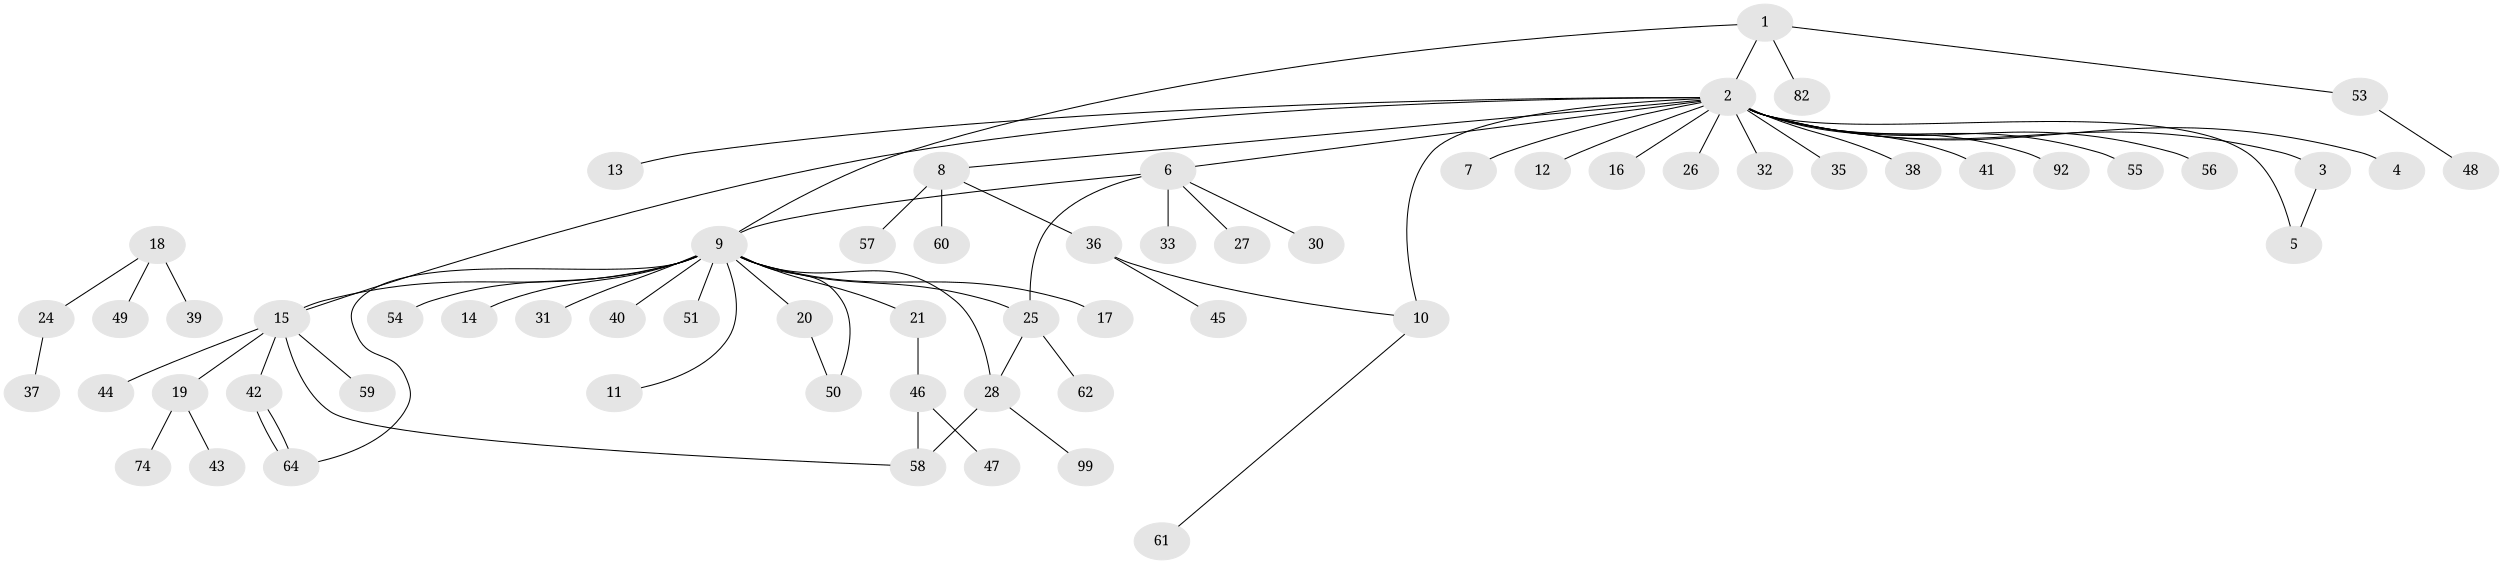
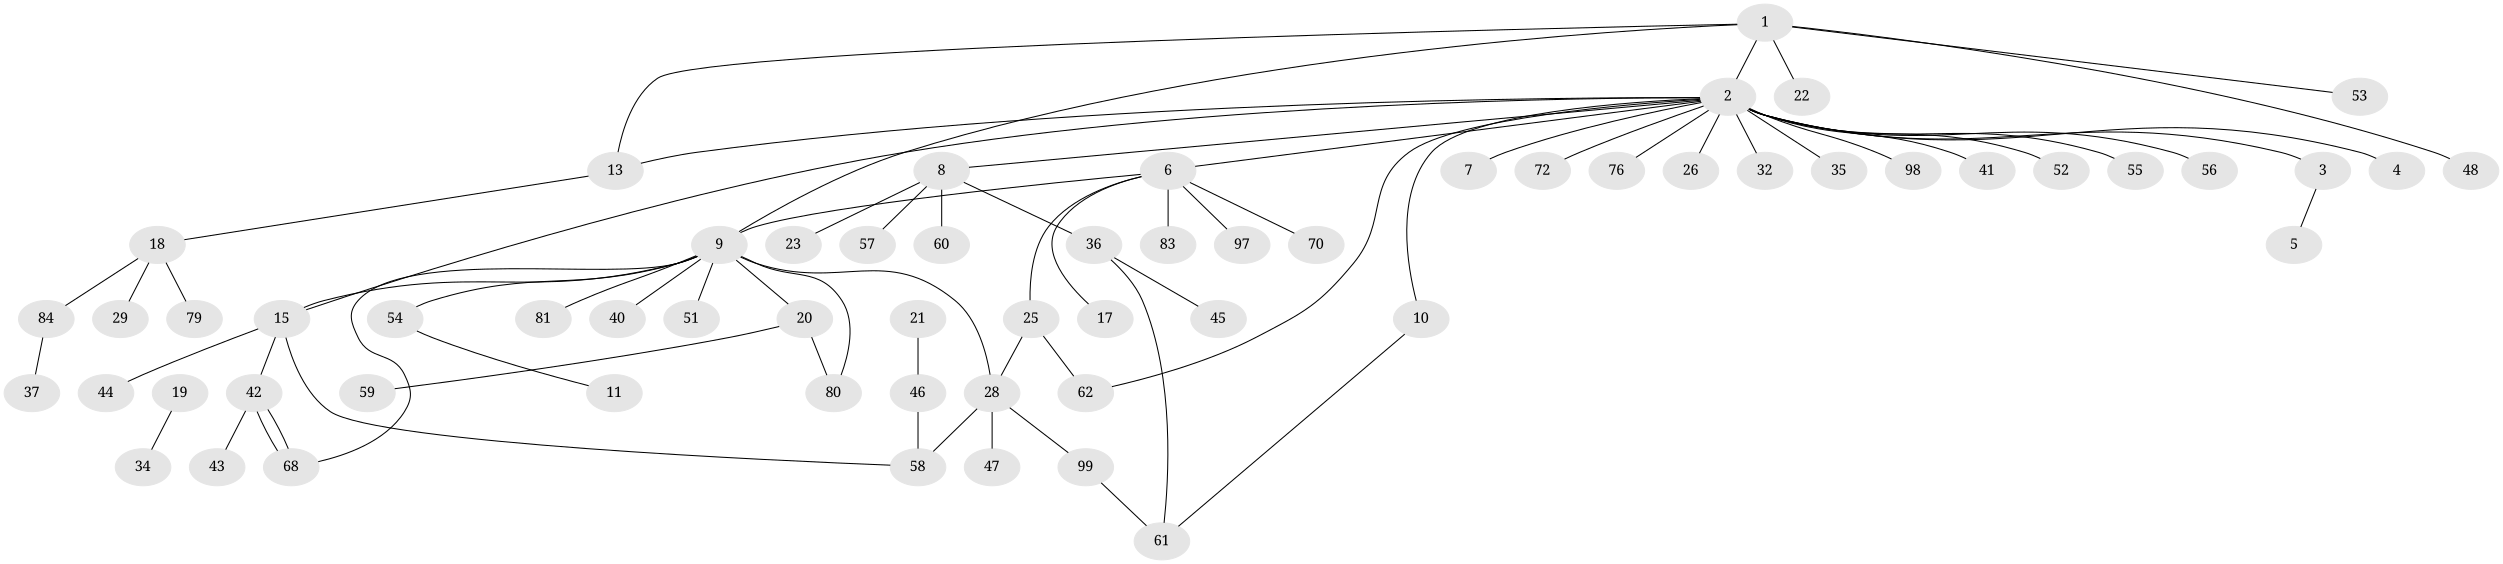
none -> (1154, 41)
(1802, 97) -> (1802, 97)
(2043, 122) -> (1380, 195)
(2416, 134) -> (2125, 76)
(1543, 171) -> (1543, 171)
(1617, 171) -> (1617, 171)
(1913, 171) -> (1913, 171)
(2061, 171) -> (2061, 171)
none -> (386, 208)
none -> (793, 245)
(1168, 245) -> (1168, 245)
(1242, 245) -> (1242, 245)
(1316, 245) -> (1316, 245)
(947, 282) -> (1053, 235)
(875, 283) -> none
(842, 289) -> none
(1253, 294) -> (1164, 385)
(46, 319) -> (46, 319)
(120, 319) -> (120, 319)
(195, 319) -> (195, 319)
(469, 319) -> none
(543, 319) -> (543, 319)
(721, 348) -> (502, 361)
(231, 356) -> none
(325, 356) -> (588, 362)
(834, 393) -> (834, 393)
(951, 426) -> (992, 430)
(199, 430) -> (236, 430)
(143, 467) -> (143, 467)
(291, 467) -> (291, 467)
none -> (1124, 504)
